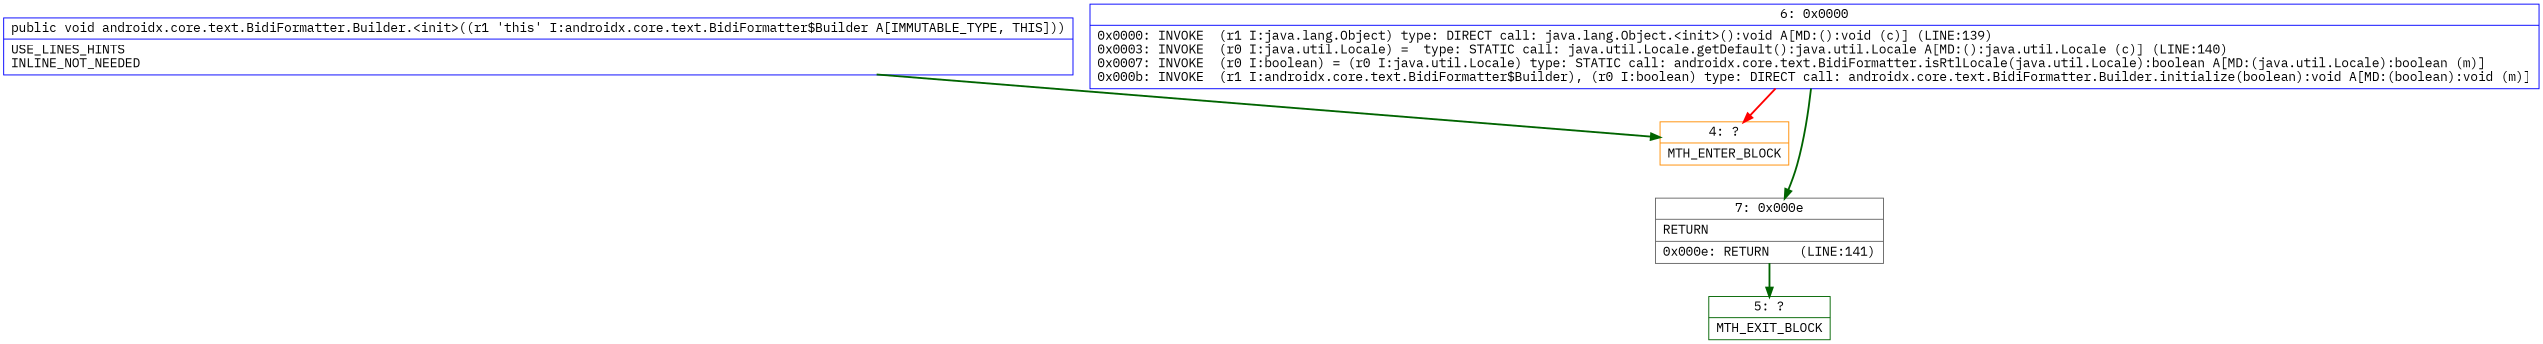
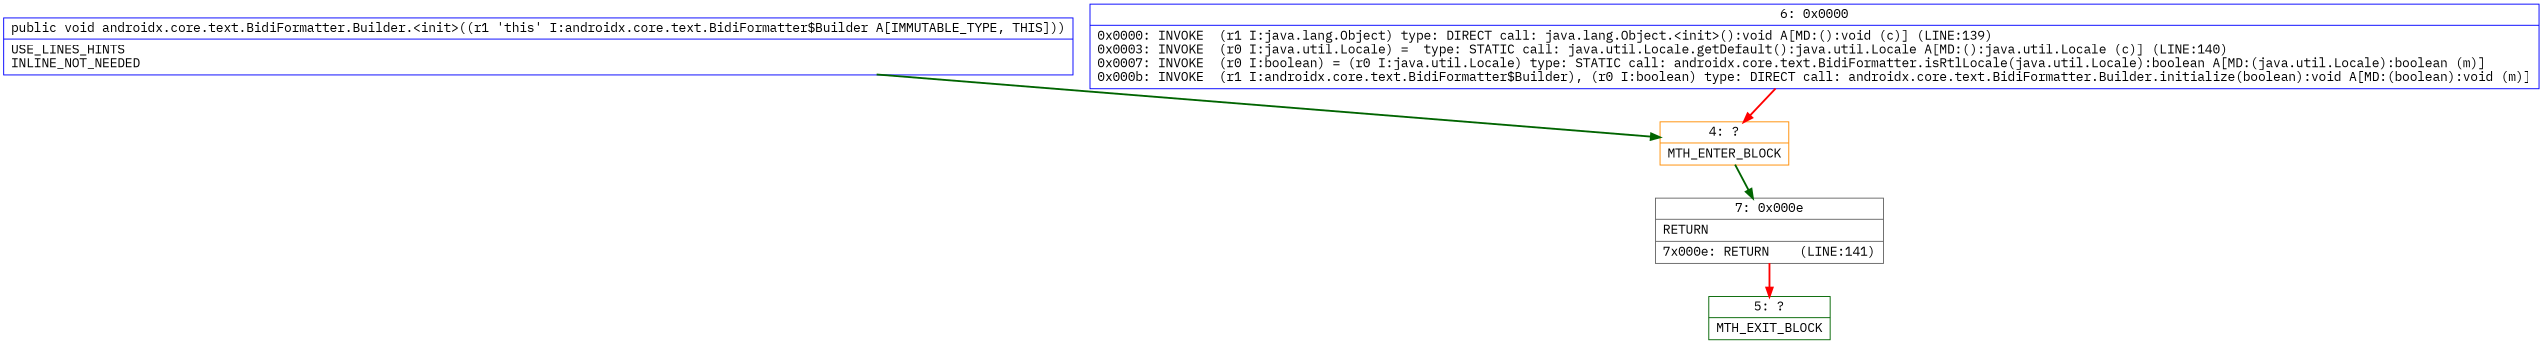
(1803, 140) -> (1742, 177)
(1769, 252) -> (1769, 252)
(1769, 275) -> (1769, 275)
